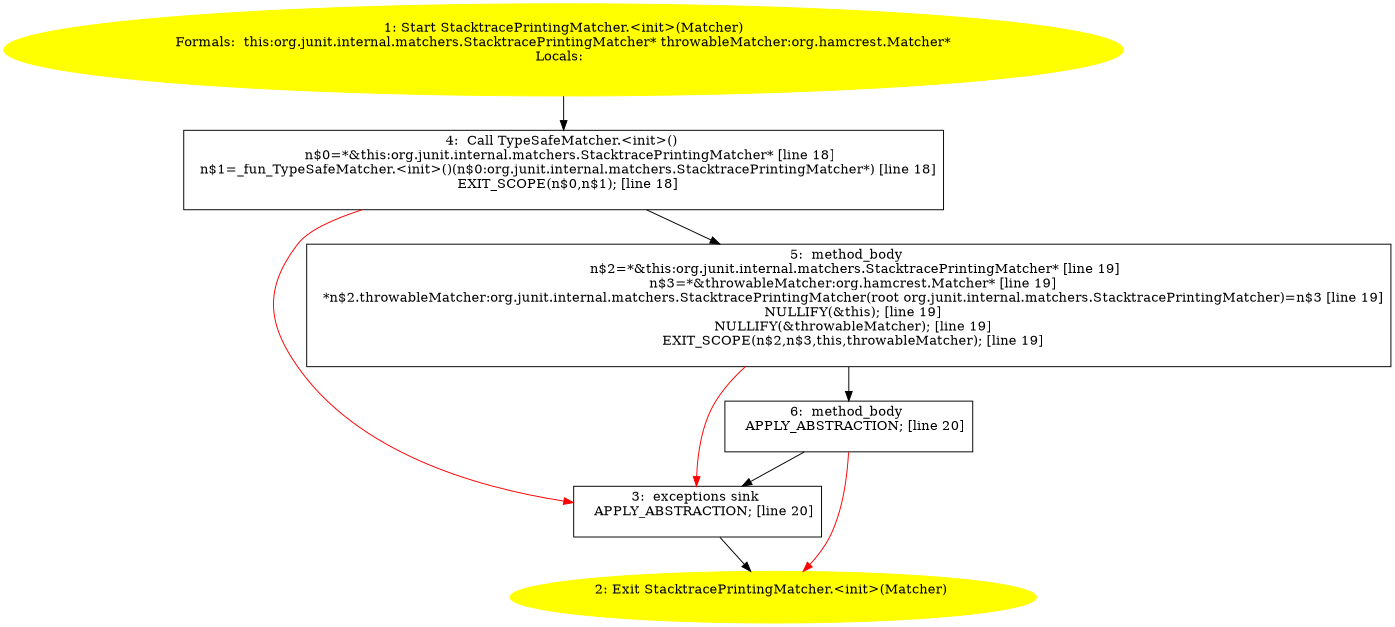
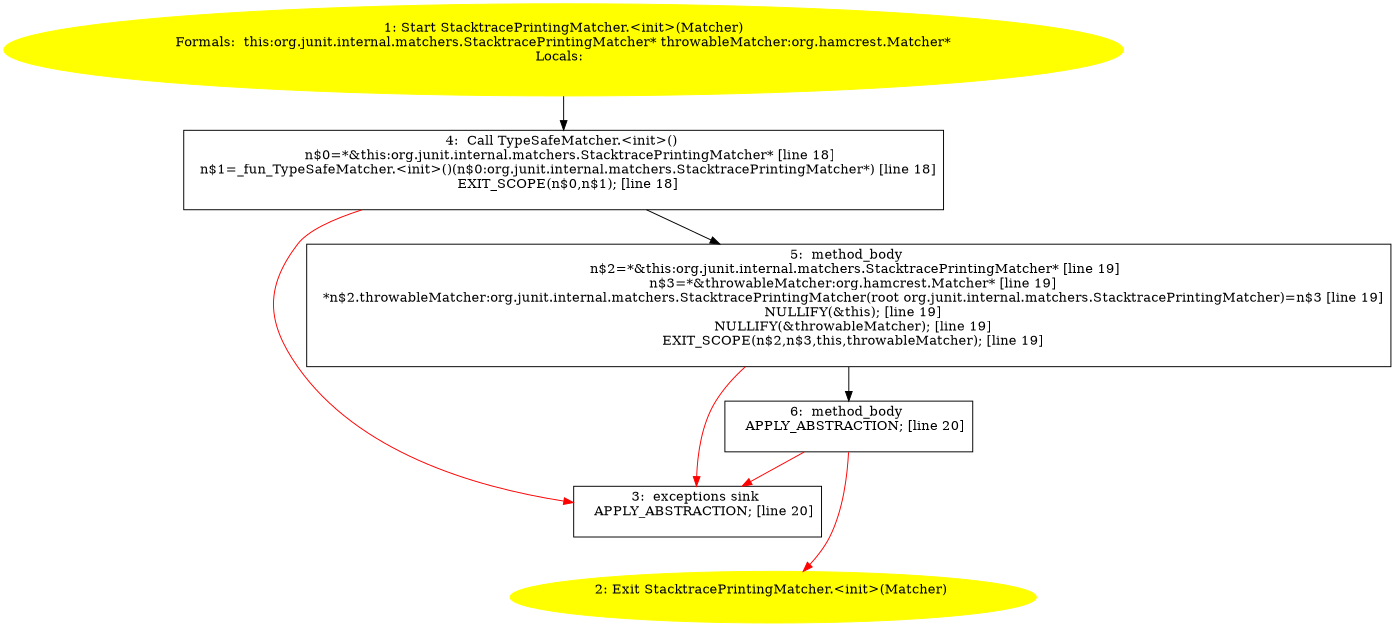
(777, 467) -> (777, 467)
(732, 551) -> none
